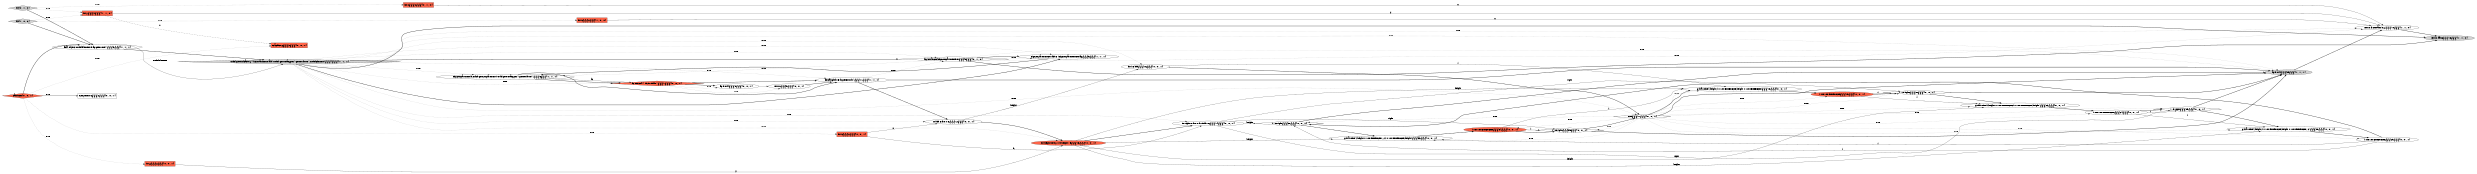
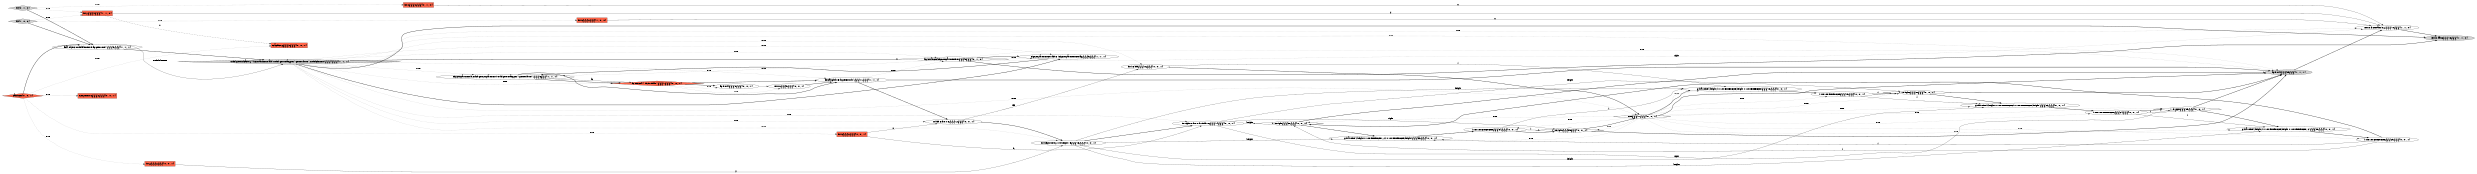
(1677, 56) -> (1677, 56)
(1570, 80) -> (1570, 80)
(1842, 94) -> (1842, 94)
(60, 96) -> (60, 96)
(97, 96) -> (97, 96)
(1014, 105) -> (1014, 105)
(1495, 130) -> (1495, 130)
(1068, 143) -> (1068, 143)
